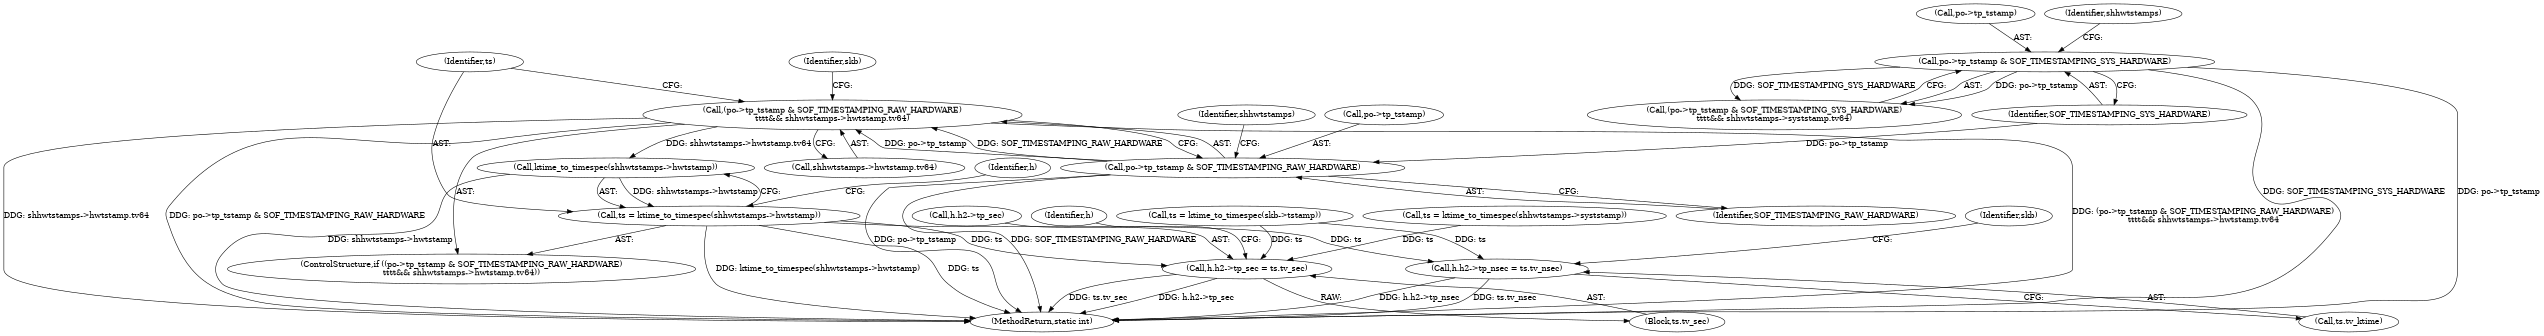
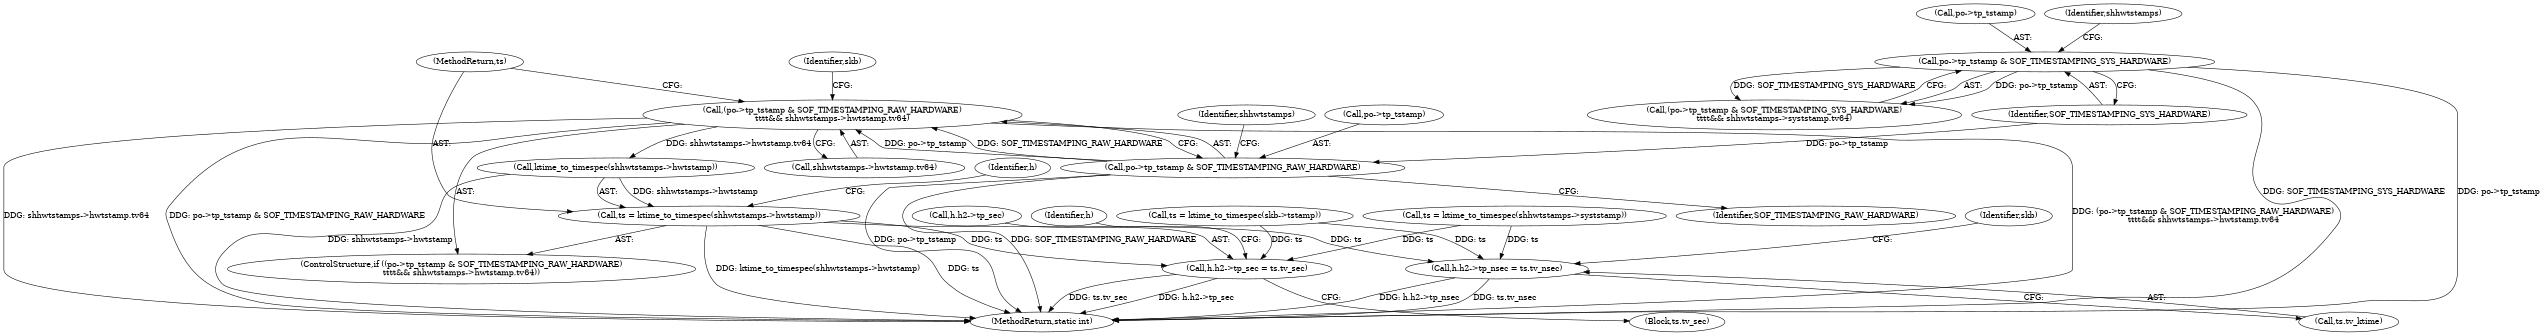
(470, 62) -> (470, 62)
(756, 186) -> none
(1509, 199) -> none
none -> (1507, 240)
(1490, 289) -> none
(1332, 298) -> (1332, 298)
